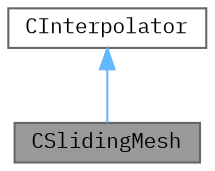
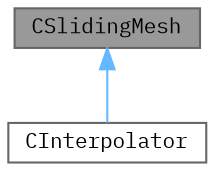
(107, 96) -> (107, 96)
